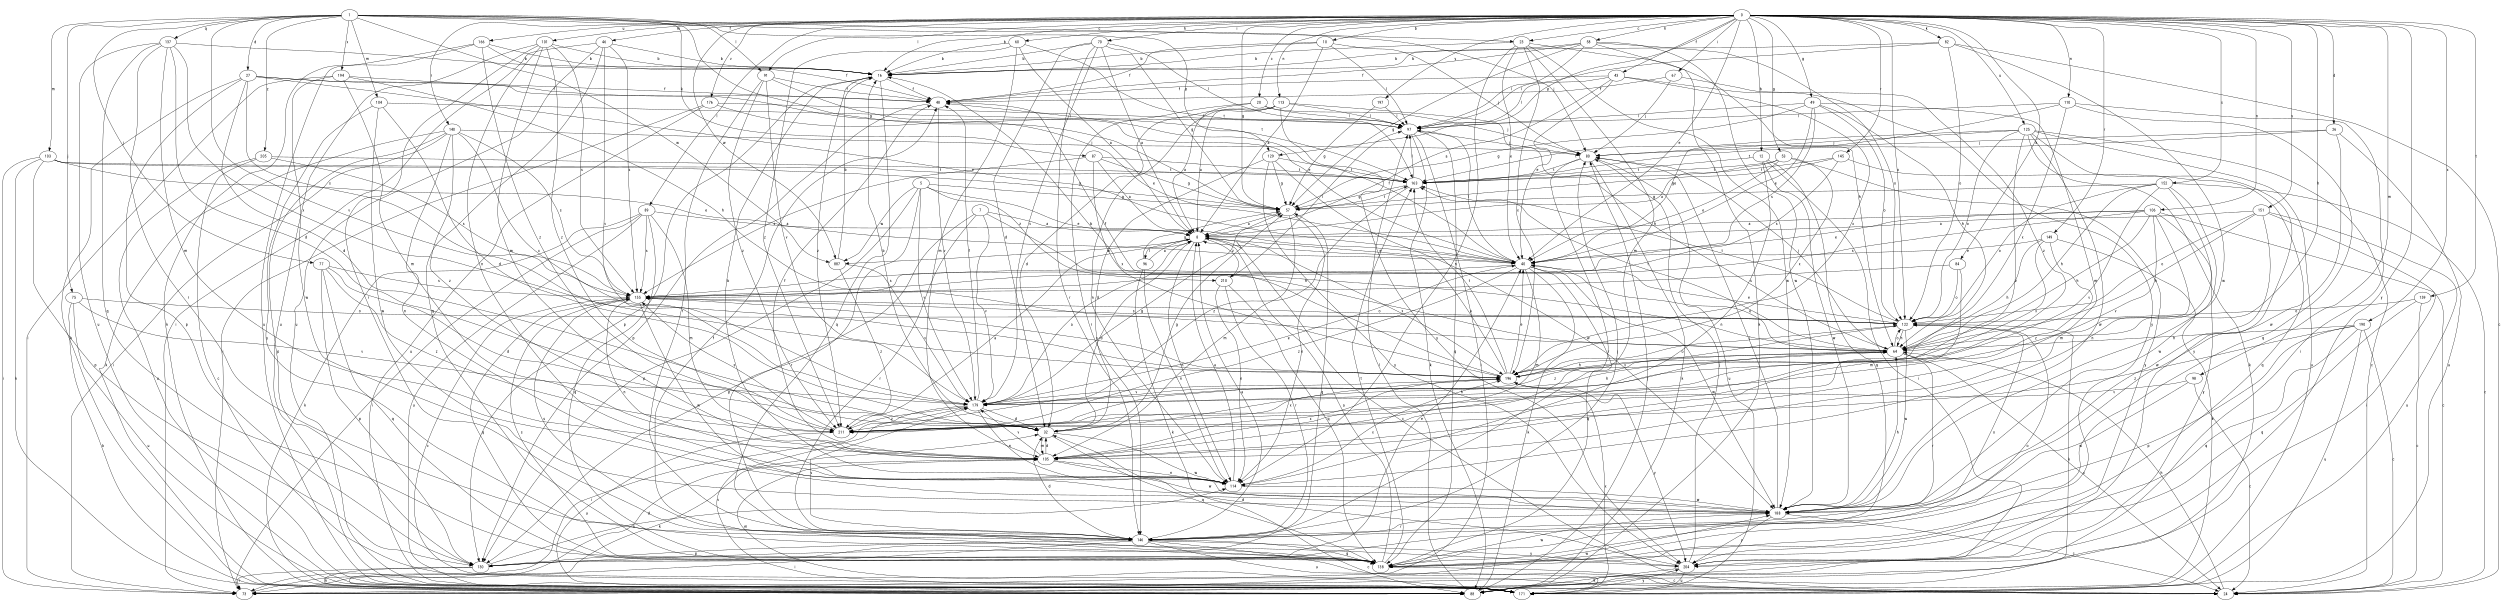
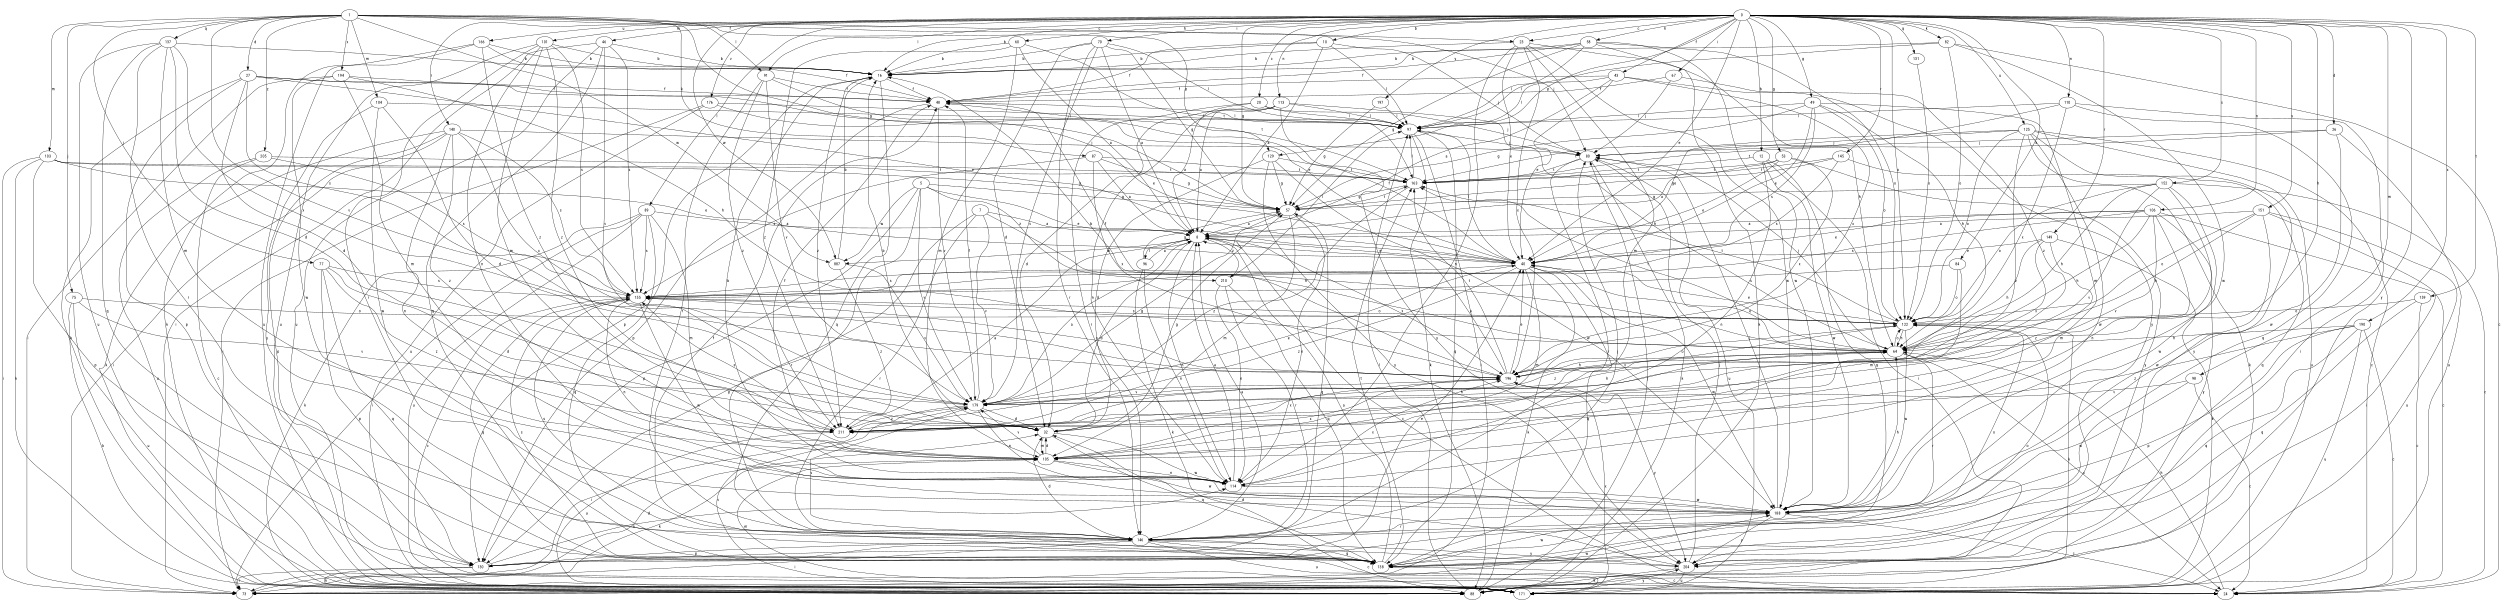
none -> (1916, 59)
none -> (1151, 108)
